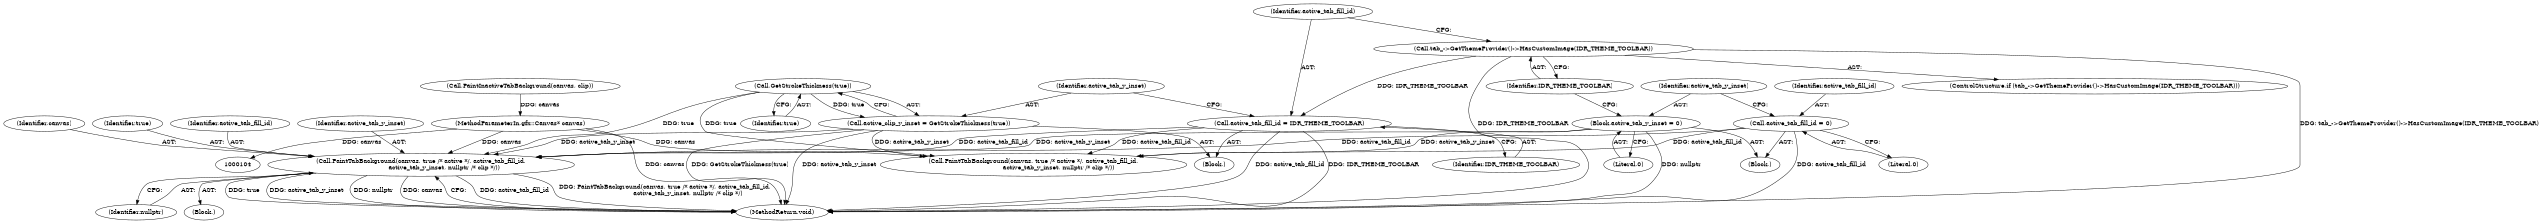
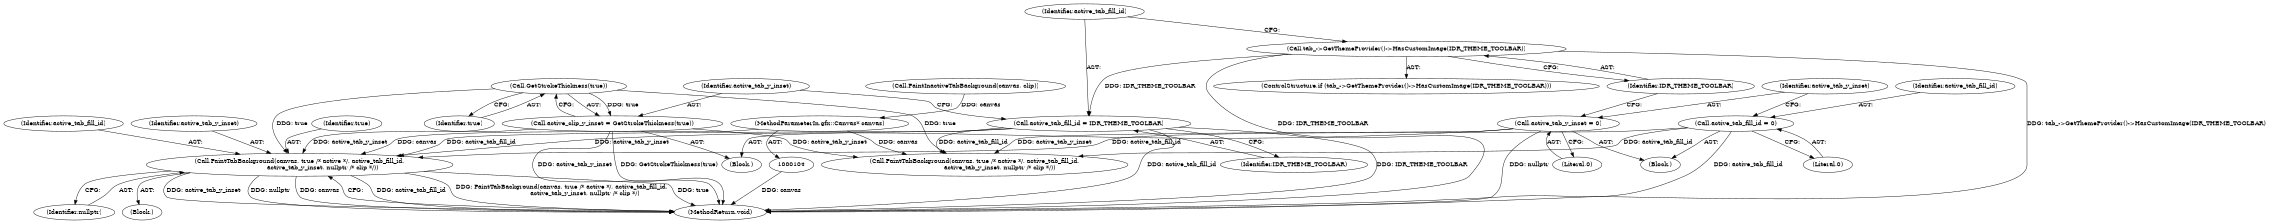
(44, 124) -> none
(1636, 124) -> (1558, 124)
(362, 142) -> (776, 142)
(676, 181) -> (758, 187)
